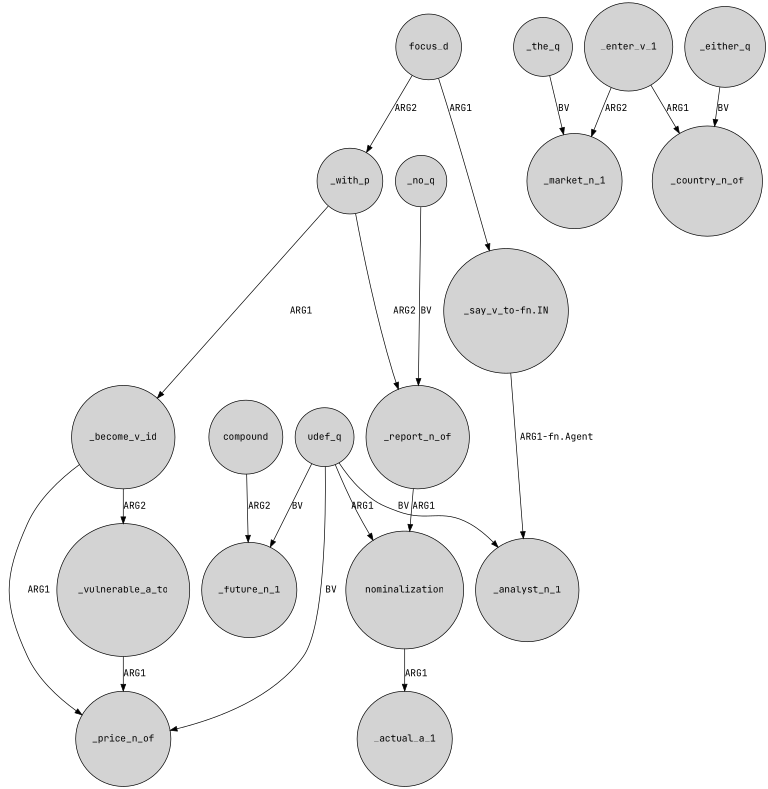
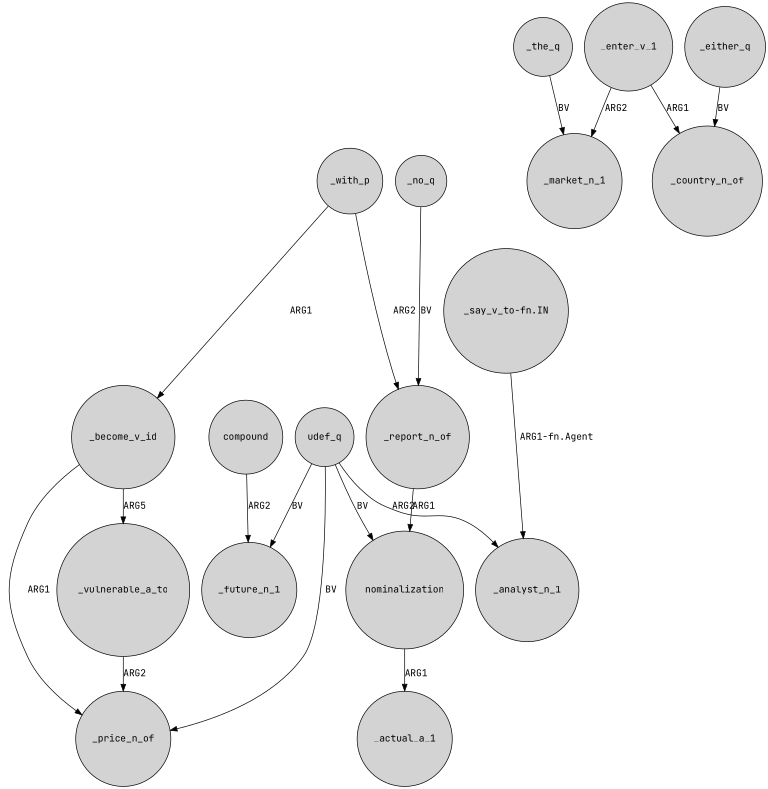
(429, 47) -> none
(135, 506) -> (135, 506)
(363, 506) -> (363, 506)
(404, 506) -> (404, 506)
(135, 674) -> (135, 674)
